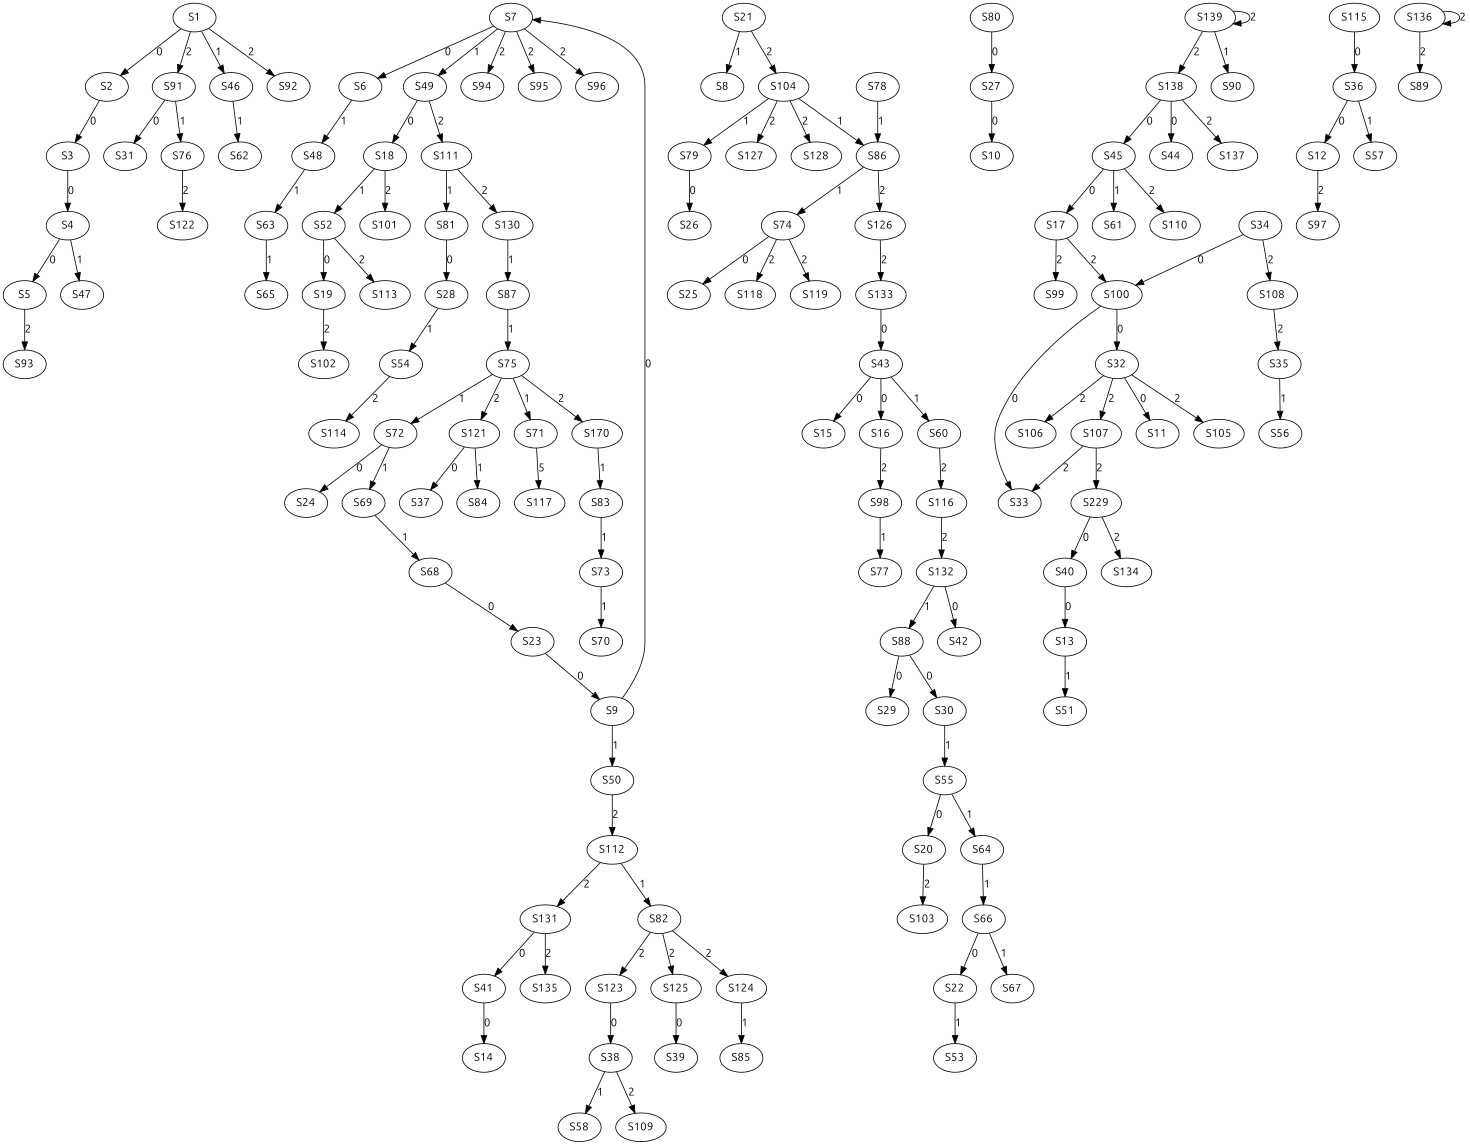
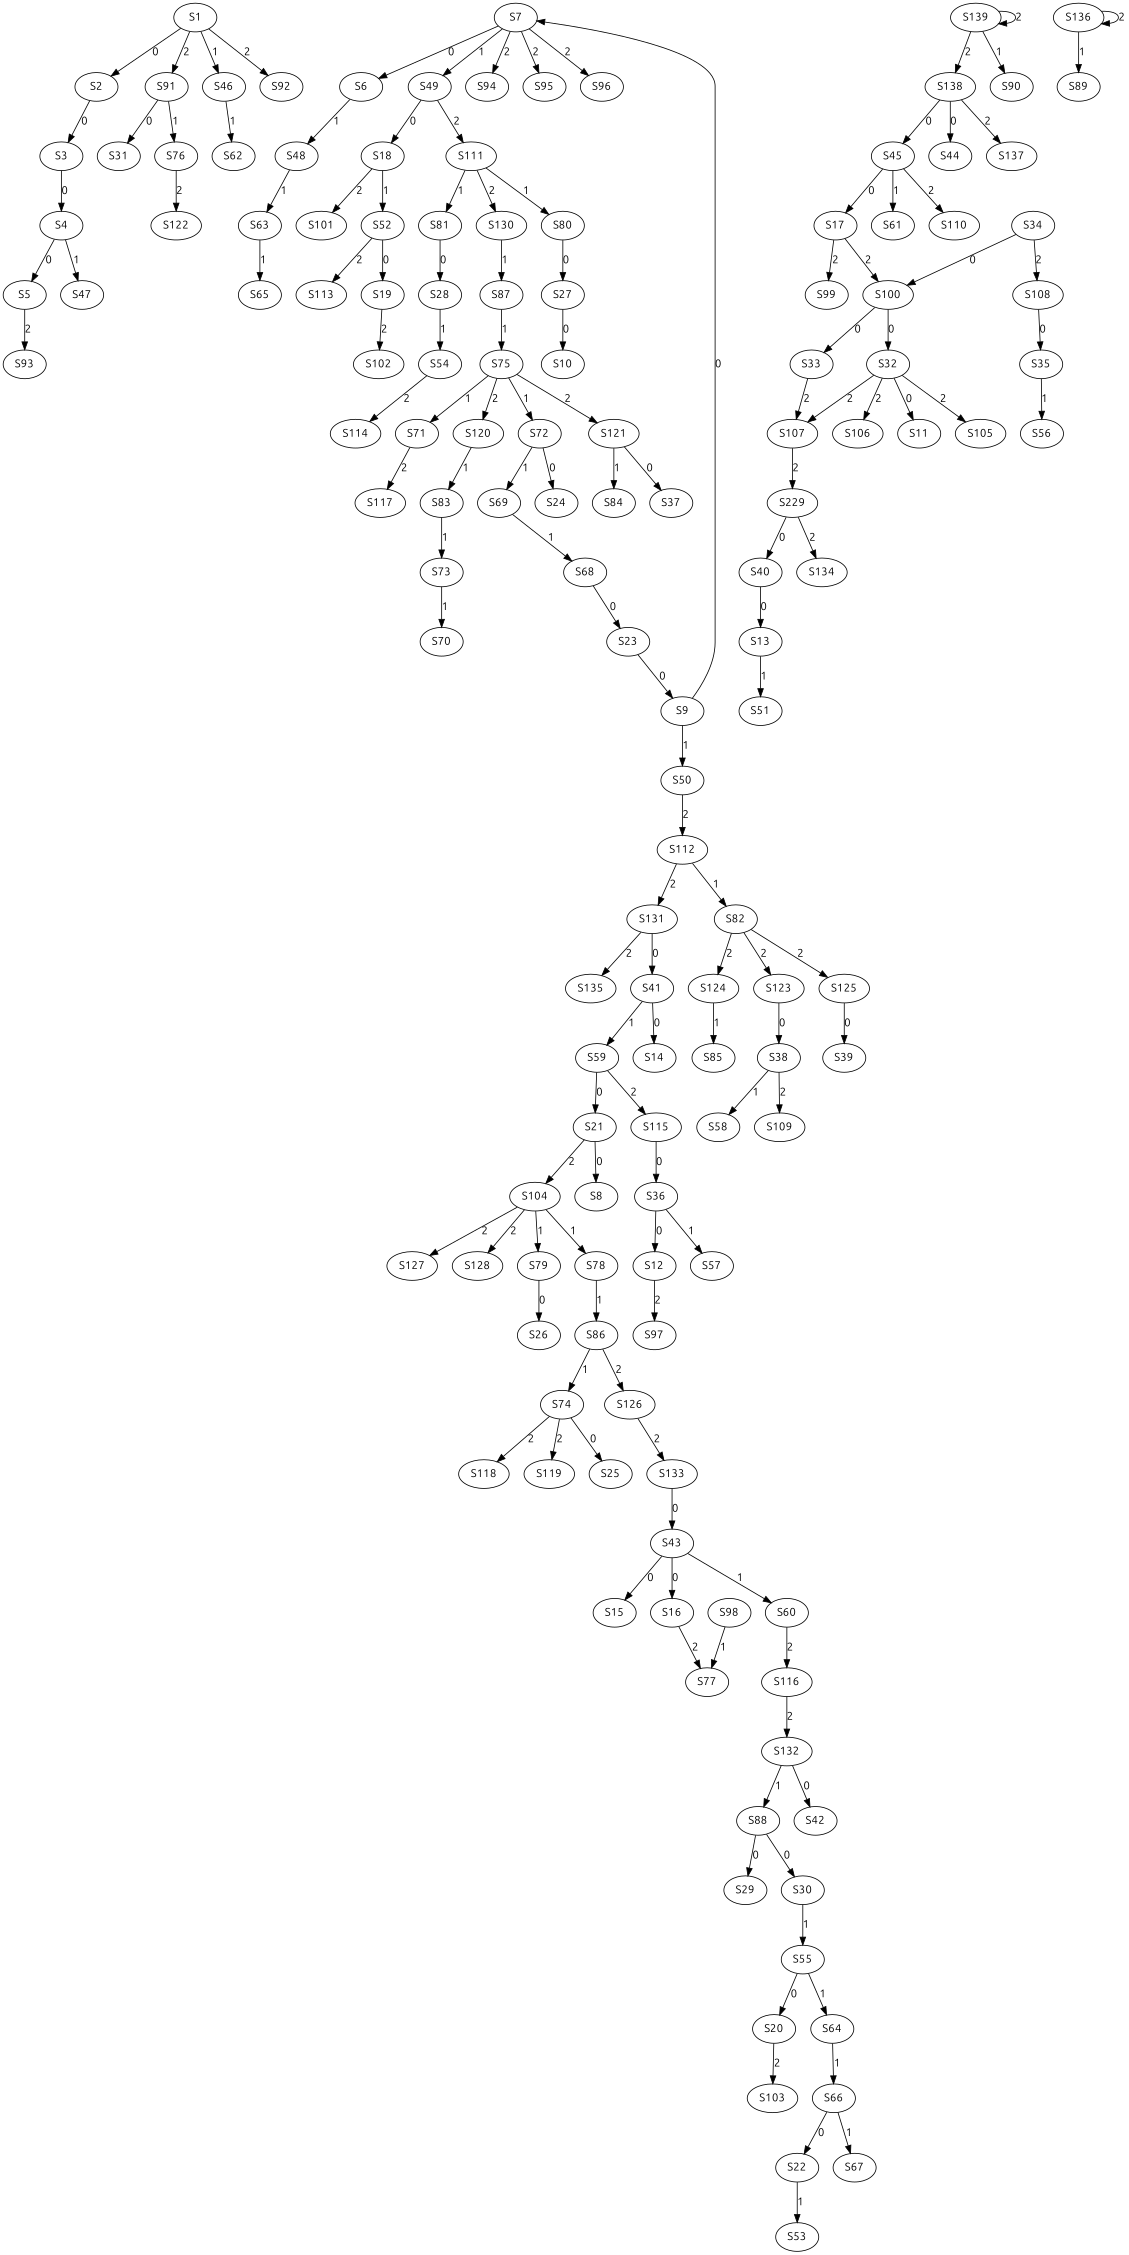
(739, 52) -> (600, 1162)
(1423, 52) -> (1082, 52)
(828, 120) -> (563, 1229)
none -> (514, 189)
(1281, 330) -> (1043, 330)
(597, 434) -> (478, 434)
(881, 464) -> (688, 1644)
(1060, 466) -> (803, 395)
(542, 468) -> (405, 468)
none -> (597, 1058)
